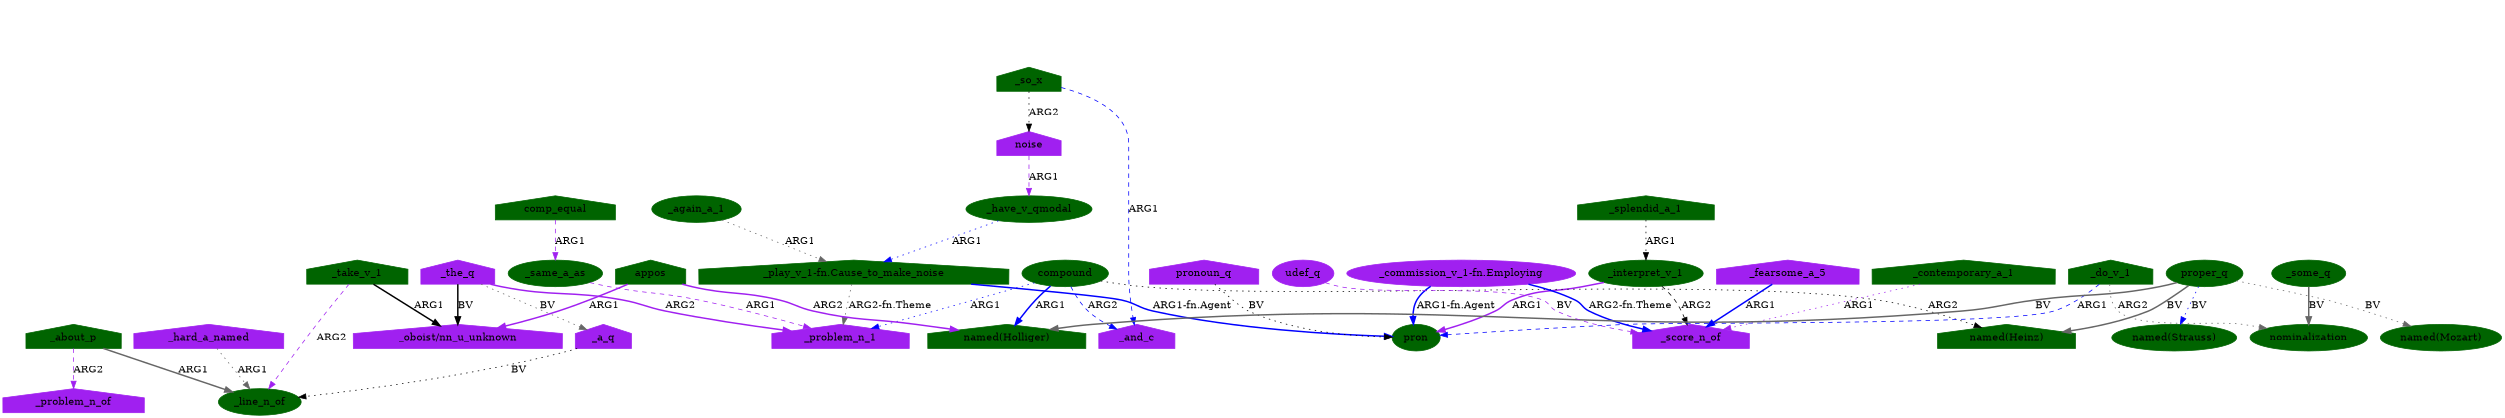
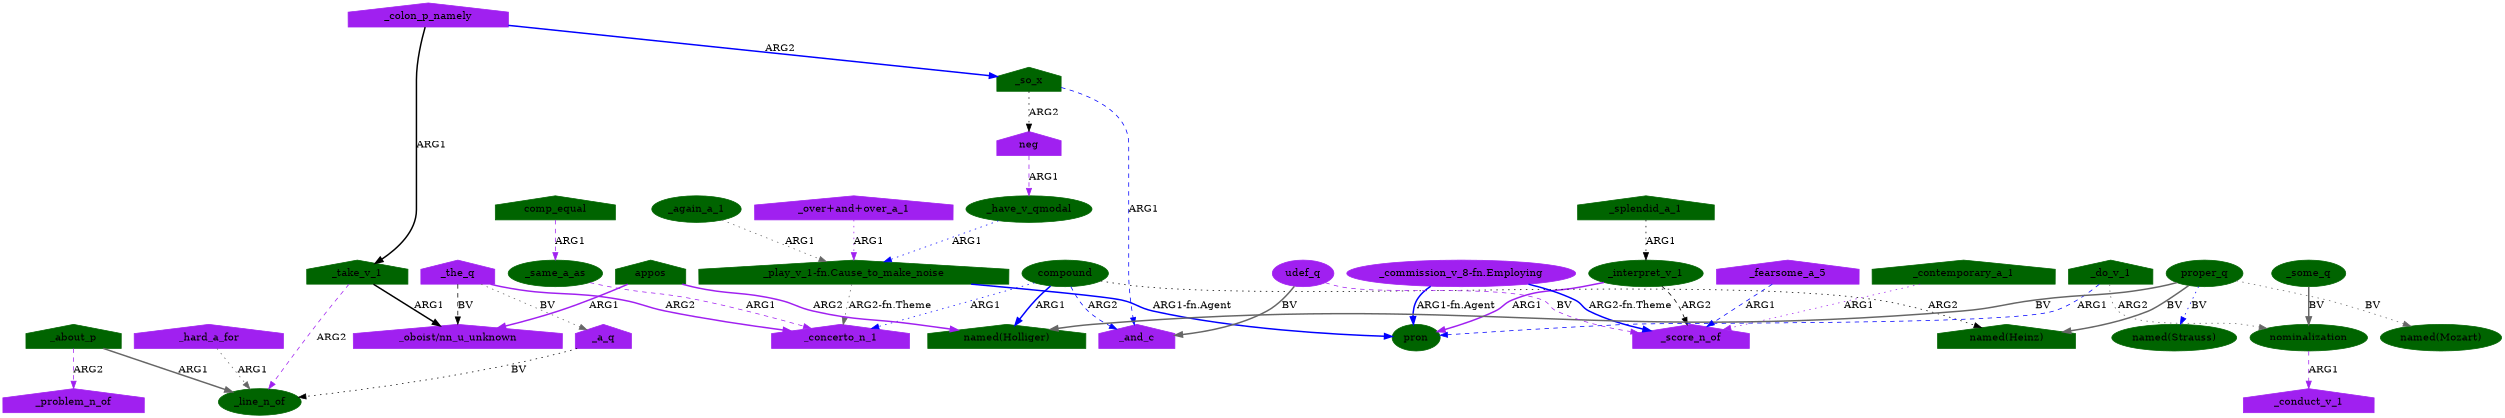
none -> (428, 16)
(1029, 145) -> (1029, 145)
none -> (854, 209)
(1204, 273) -> none
(1461, 273) -> (1461, 273)
(458, 301) -> (458, 301)
(1743, 303) -> (1743, 303)
none -> (1244, 321)
(209, 338) -> (209, 338)
(841, 338) -> (841, 338)
none -> (2309, 402)
